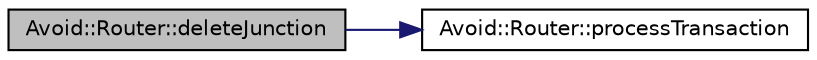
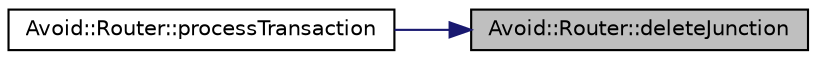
(373, 30) -> (422, 30)
